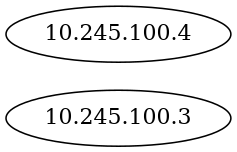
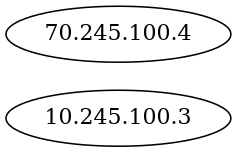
(118, 34) -> (118, 34)
